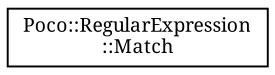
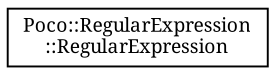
(138, 38) -> (138, 38)
